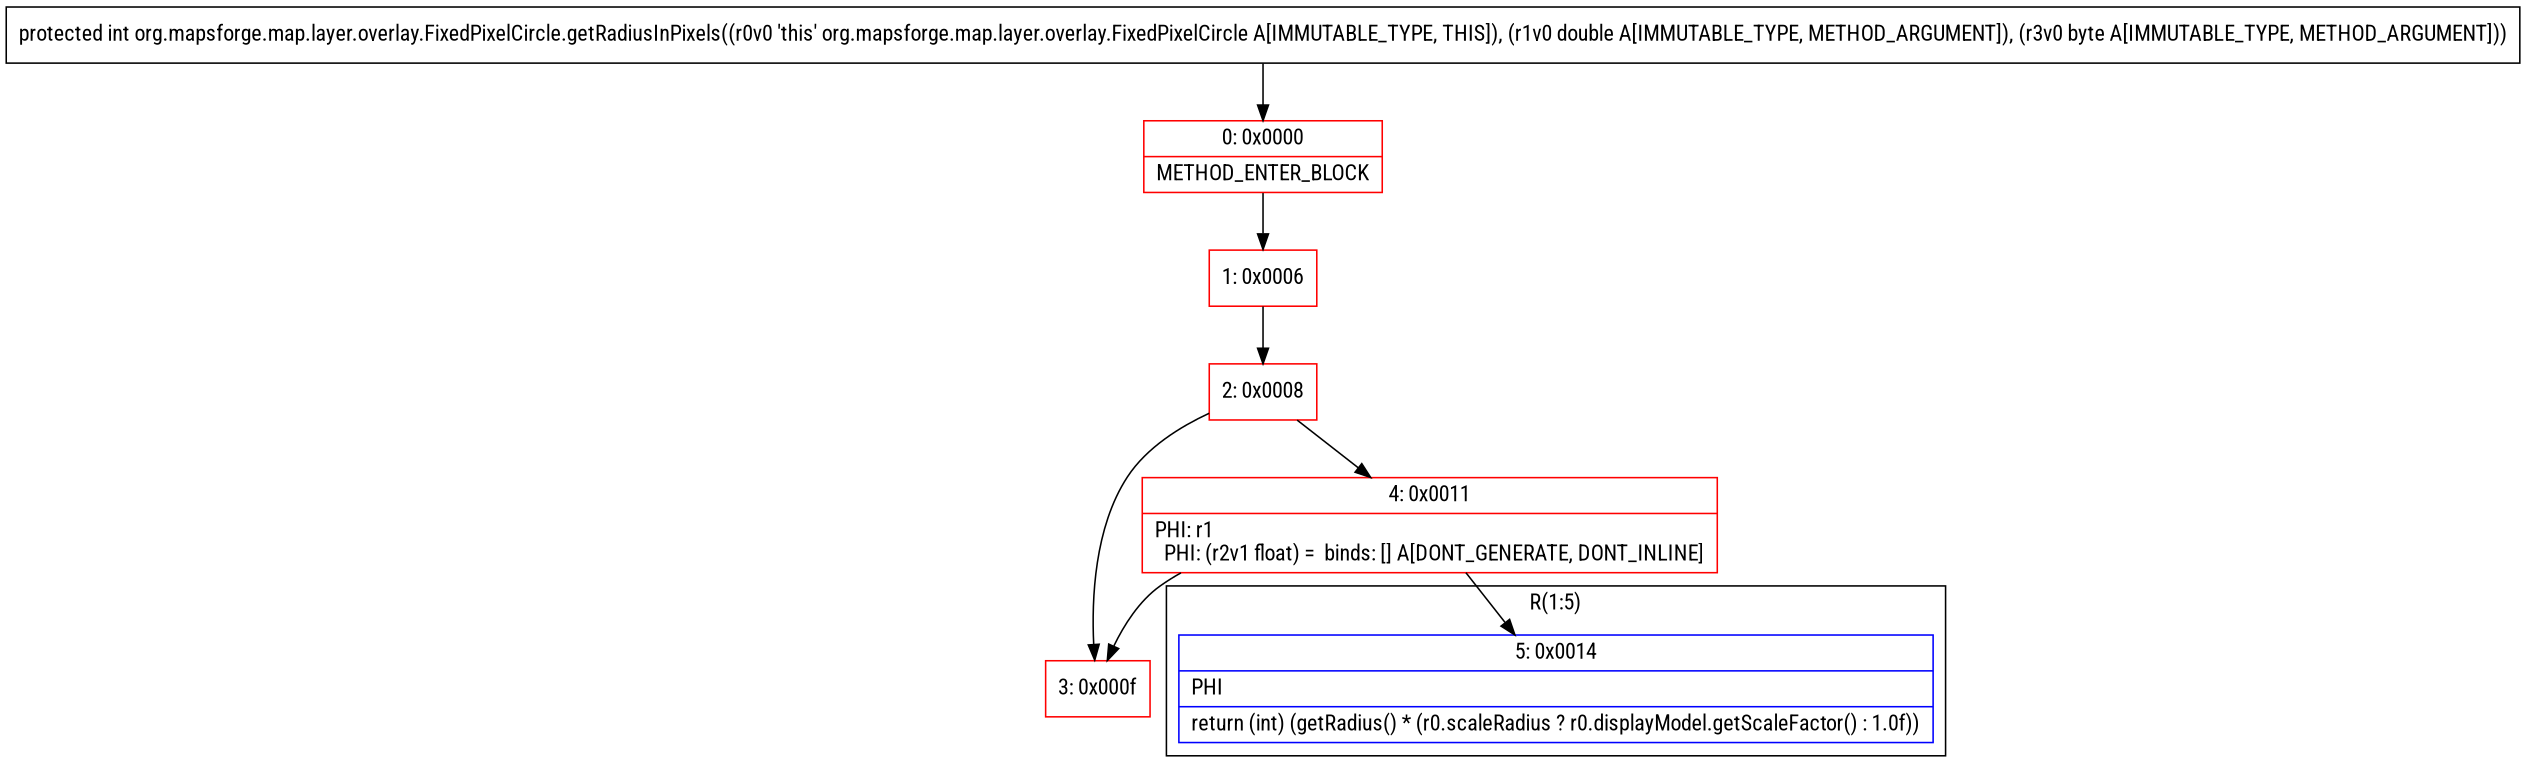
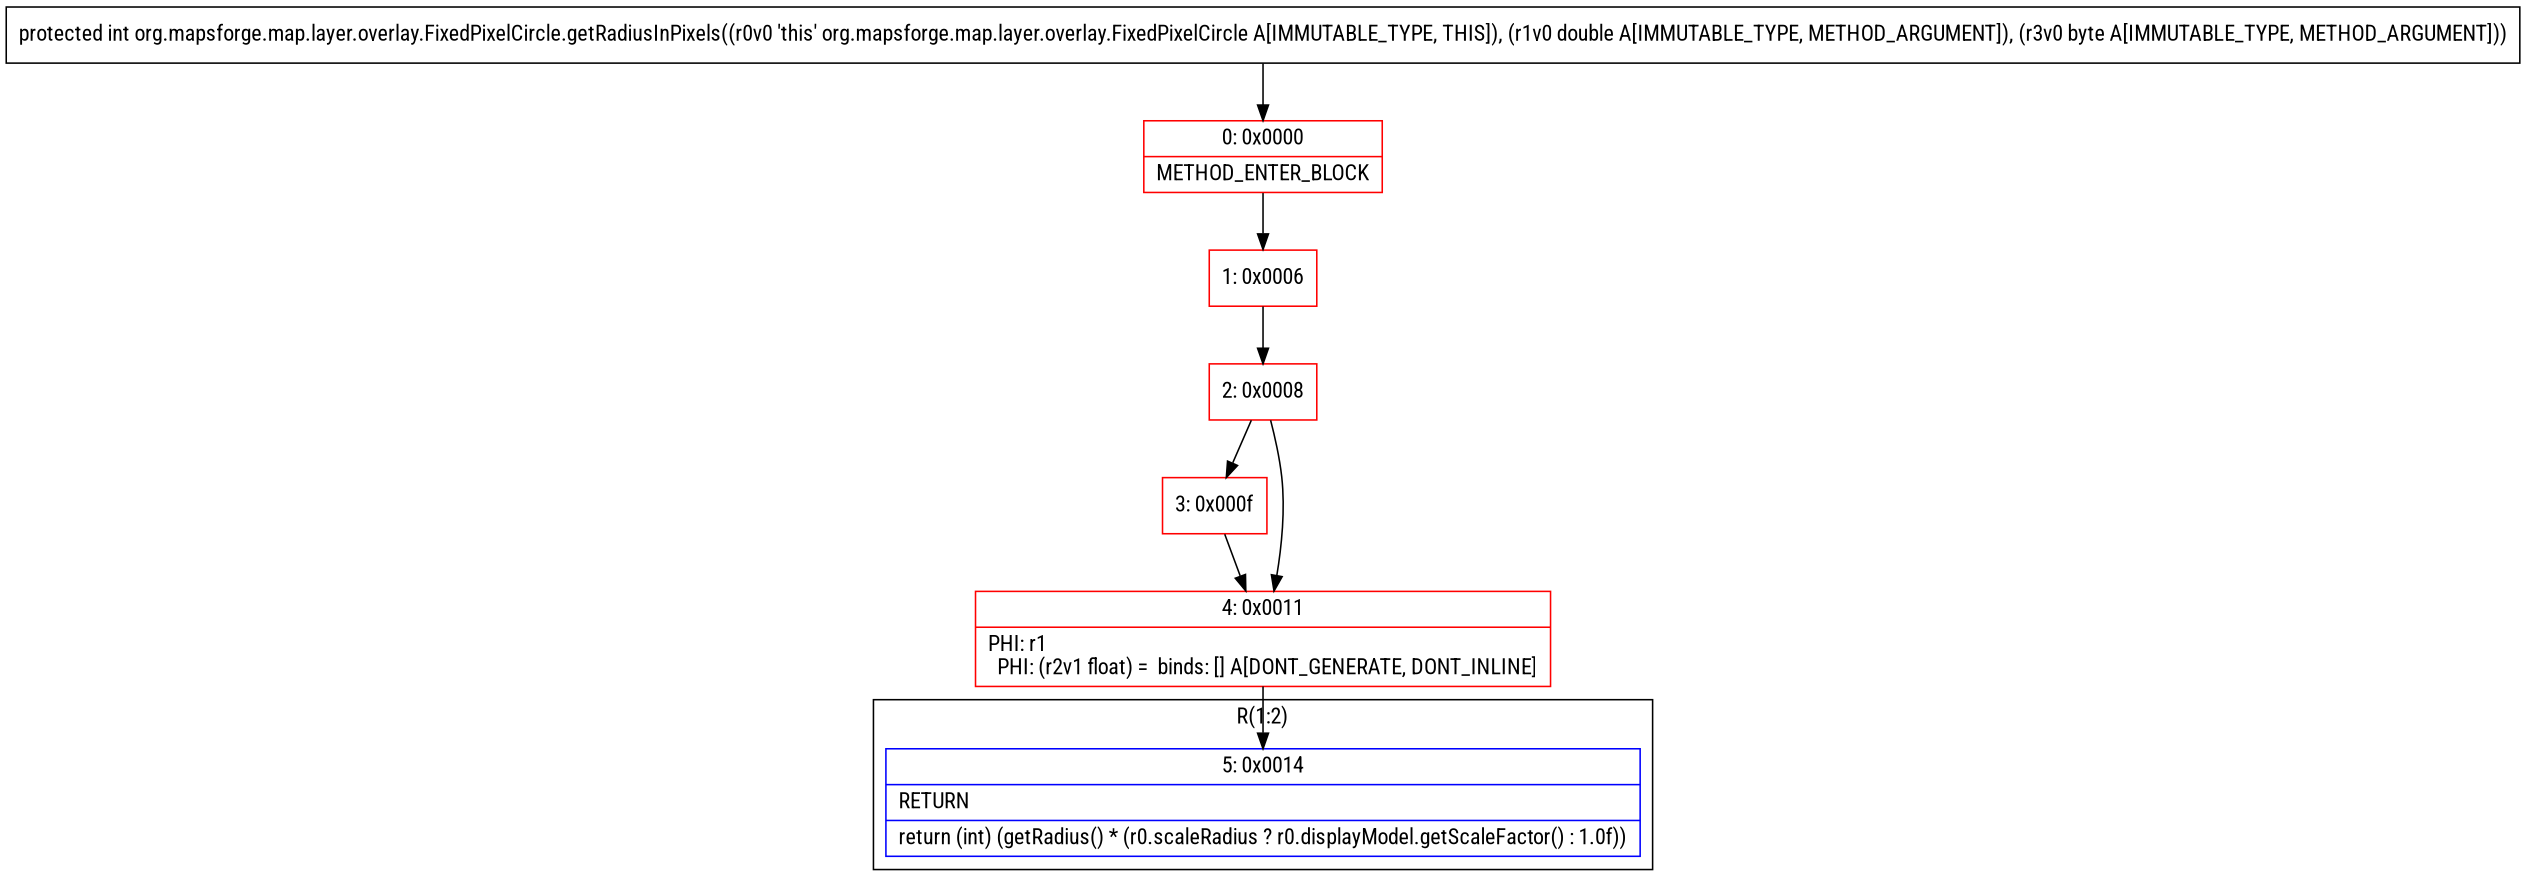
(1141, 604) -> (1232, 555)
(1556, 604) -> (1263, 718)
(1208, 688) -> (934, 802)
